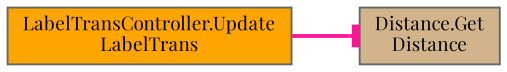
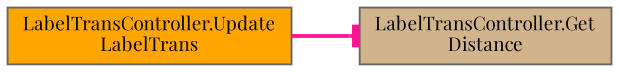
(430, 36) -> (486, 36)
